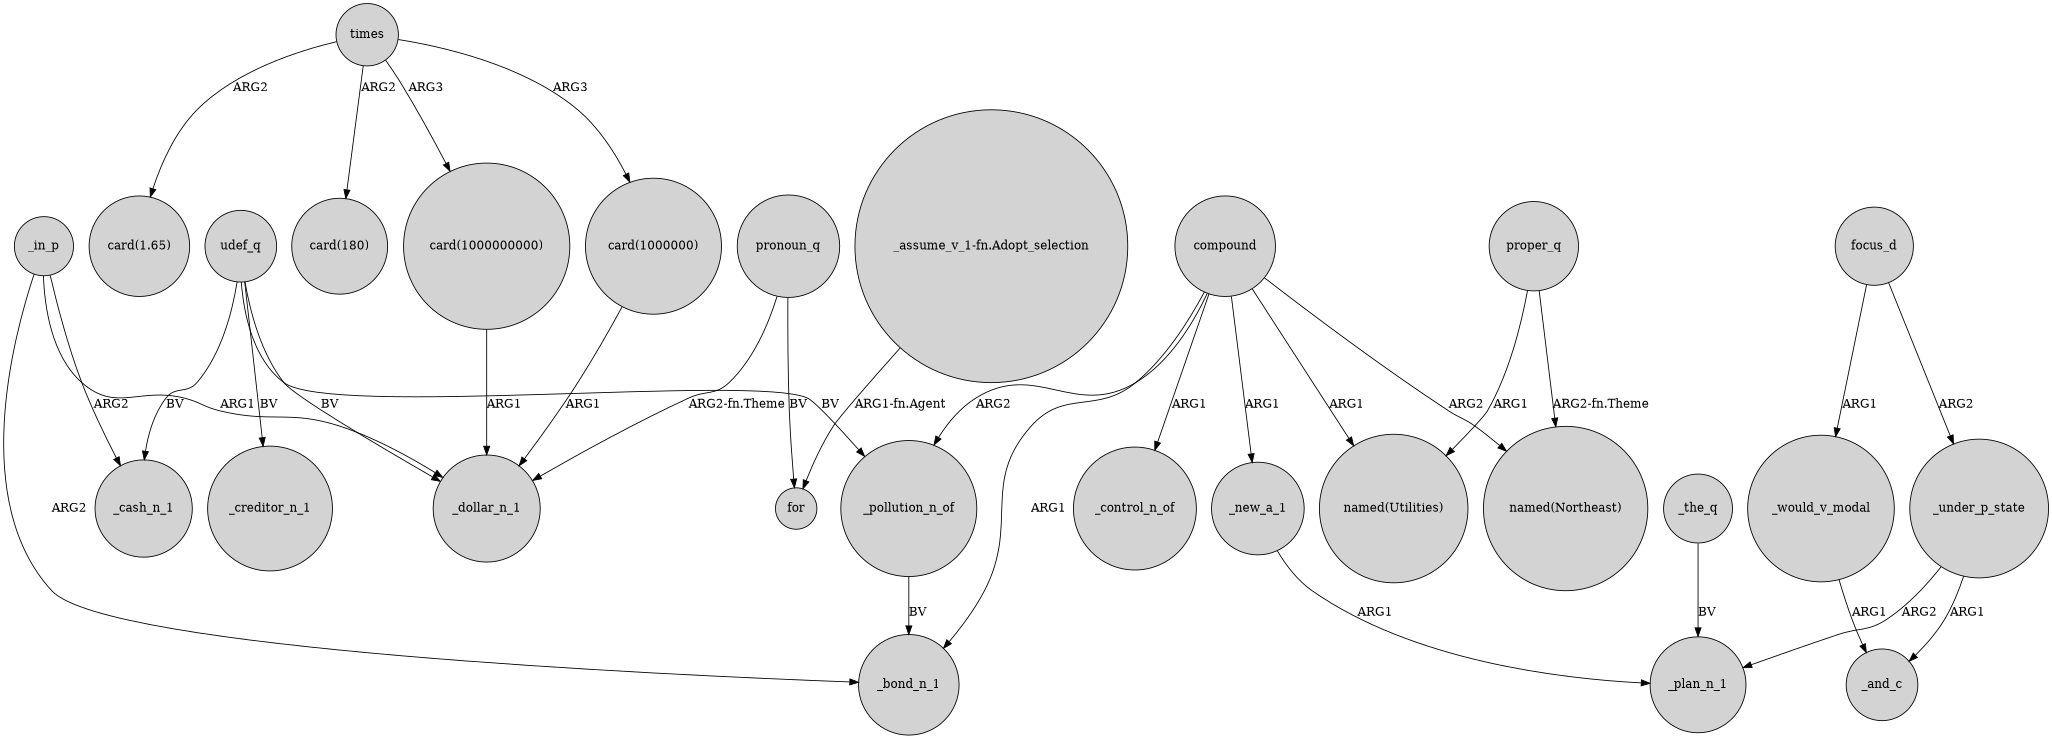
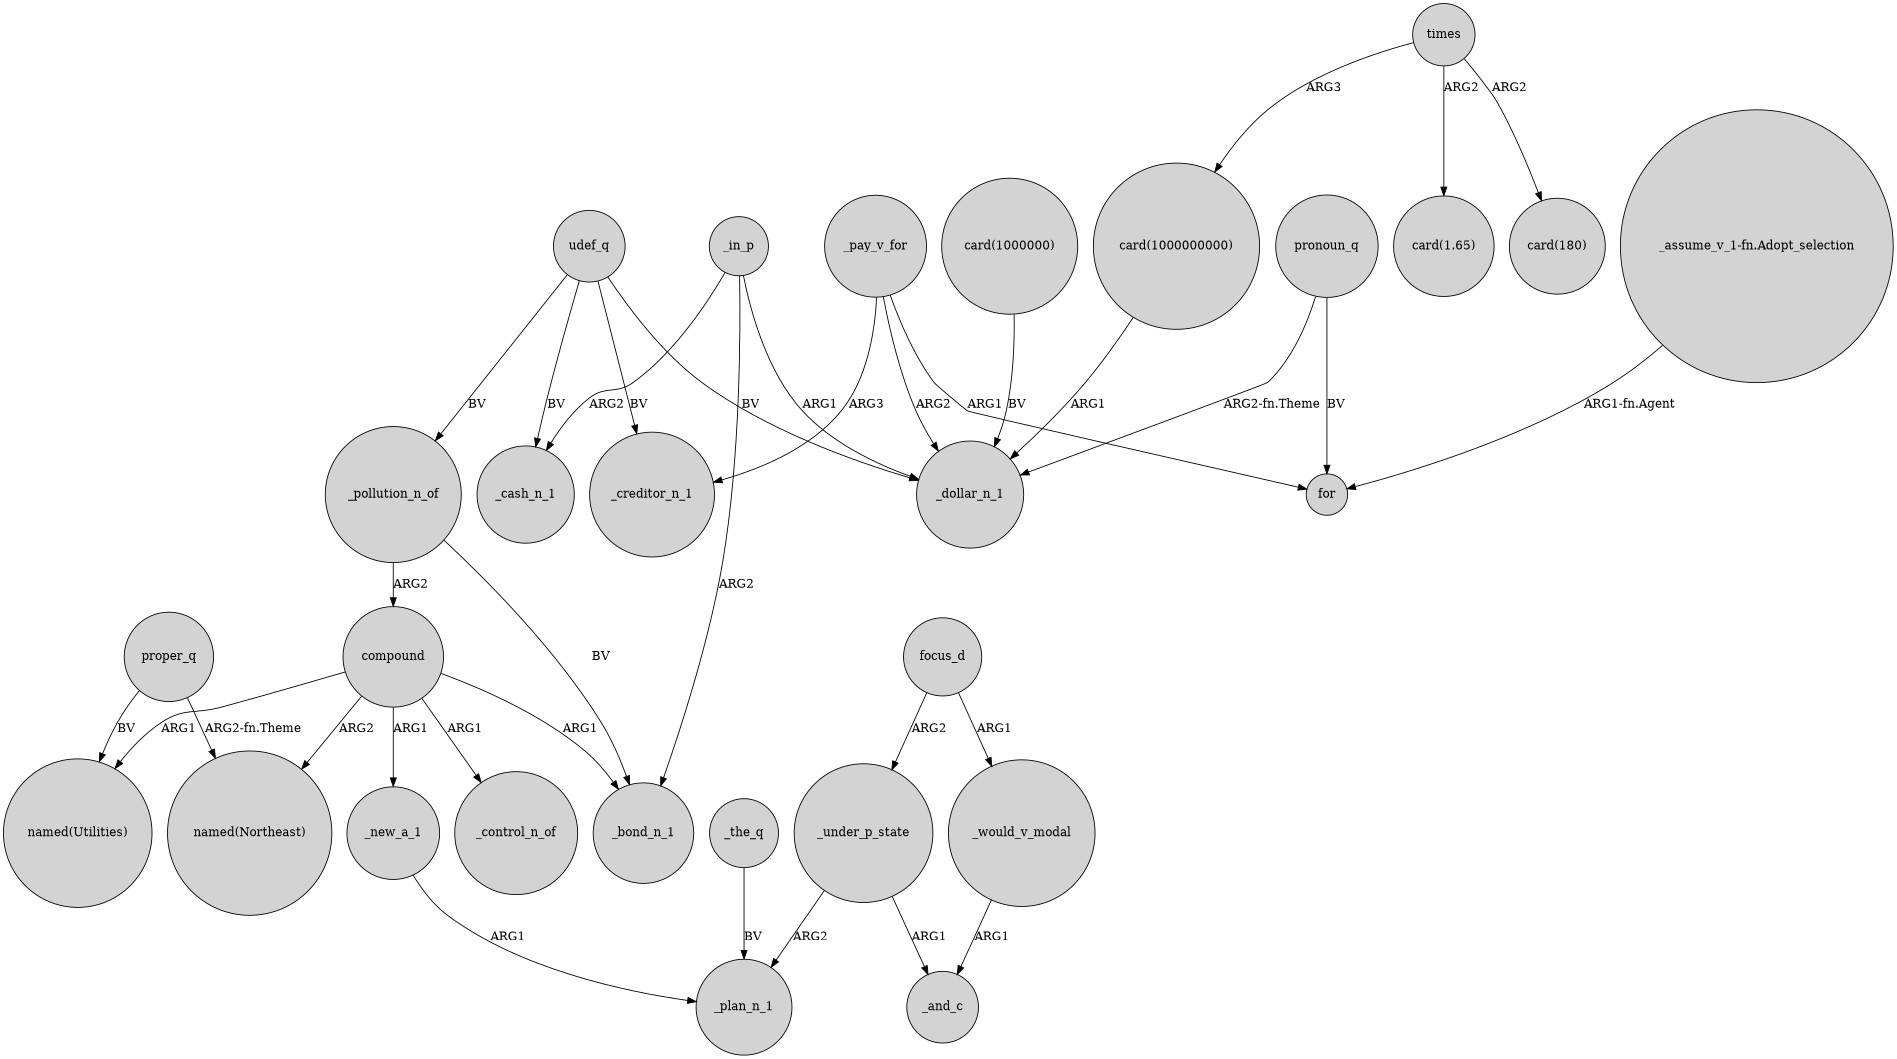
(530, 79) -> none
none -> (876, 246)
(1086, 395) -> (393, 580)
(583, 404) -> (1017, 404)
(1511, 404) -> (126, 729)
